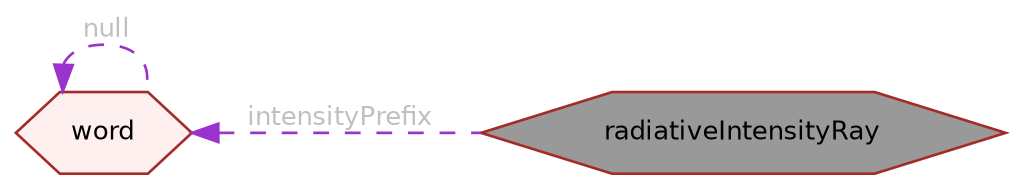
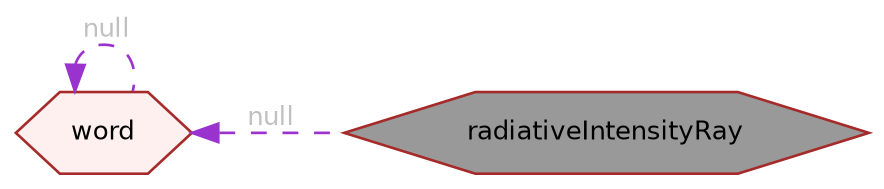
(337, 118) -> (268, 118)
